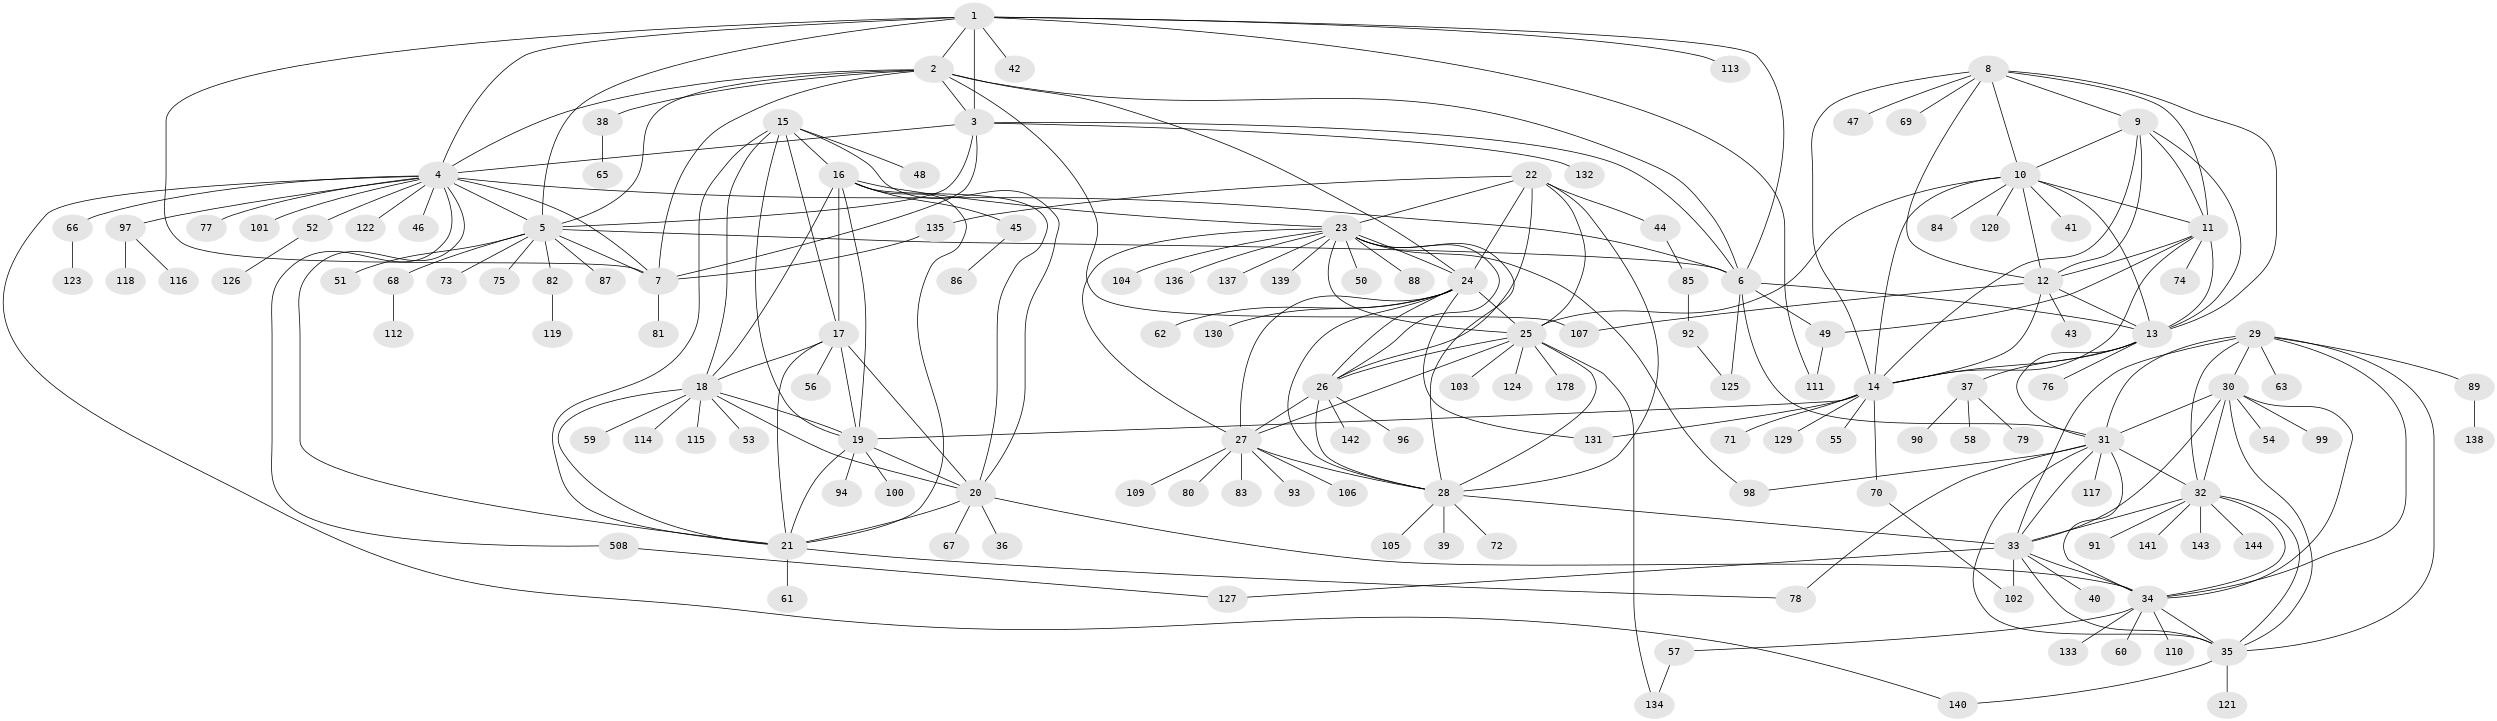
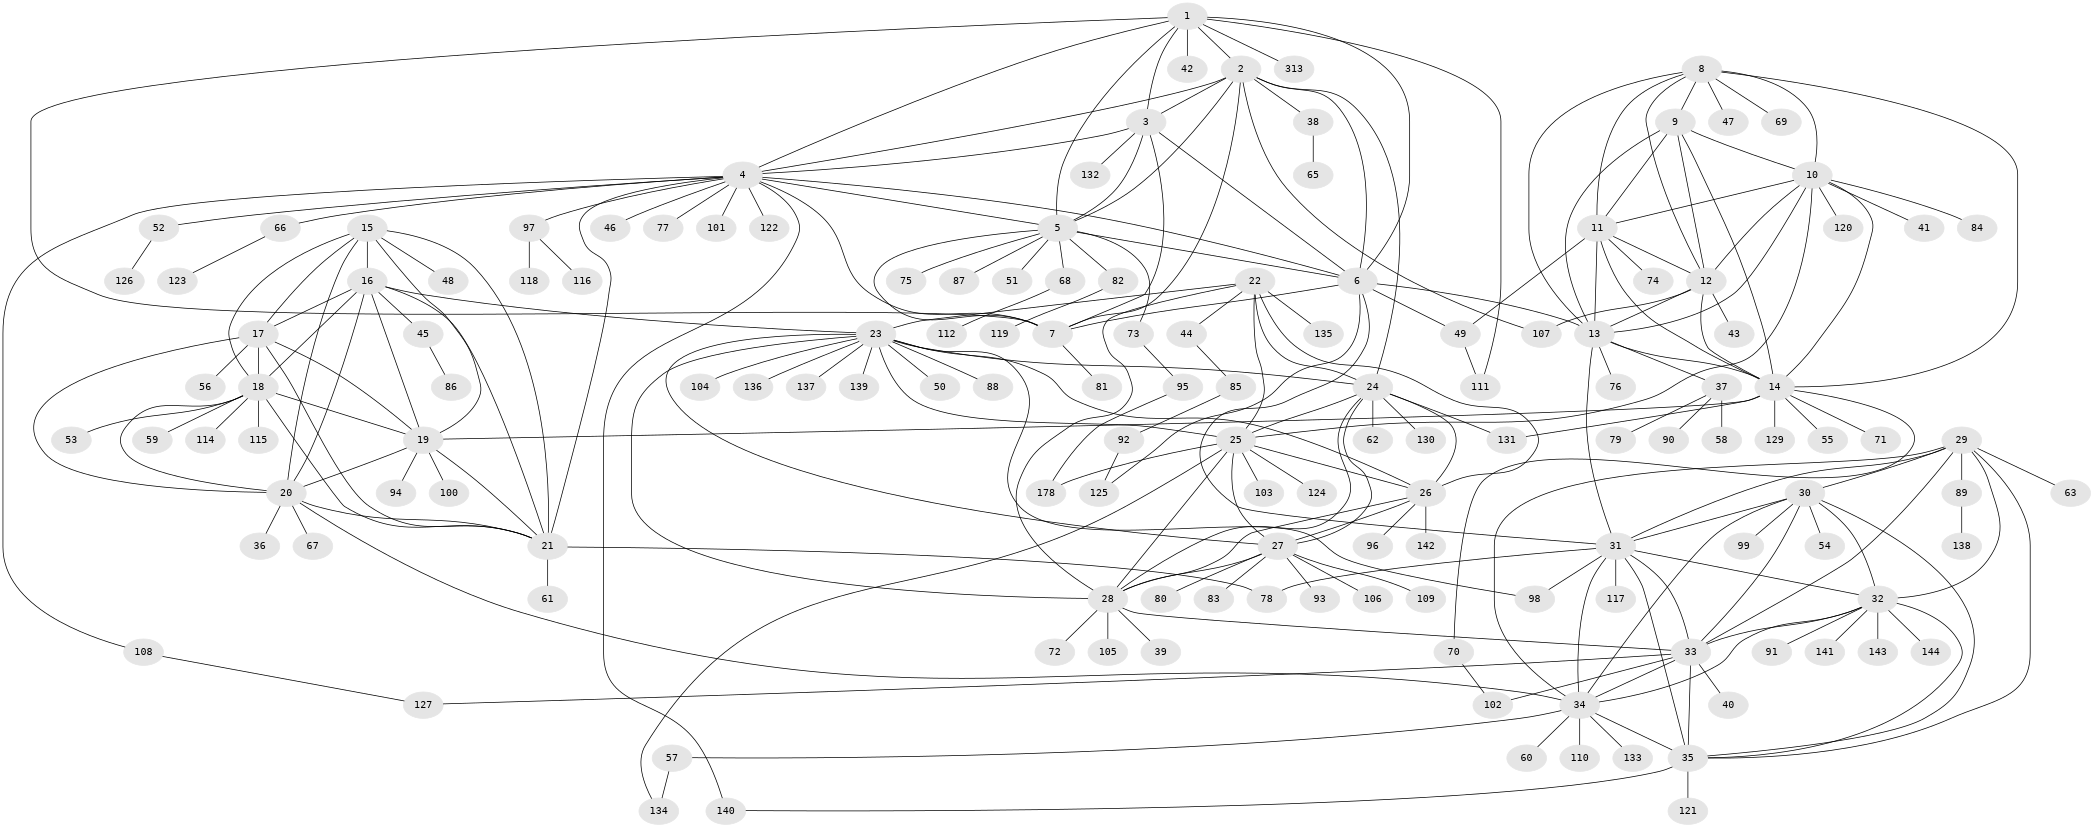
(1730, 69) -> (1294, 69)
(800, 264) -> (1204, 305)
none -> (1183, 387)
(619, 546) -> (144, 652)
